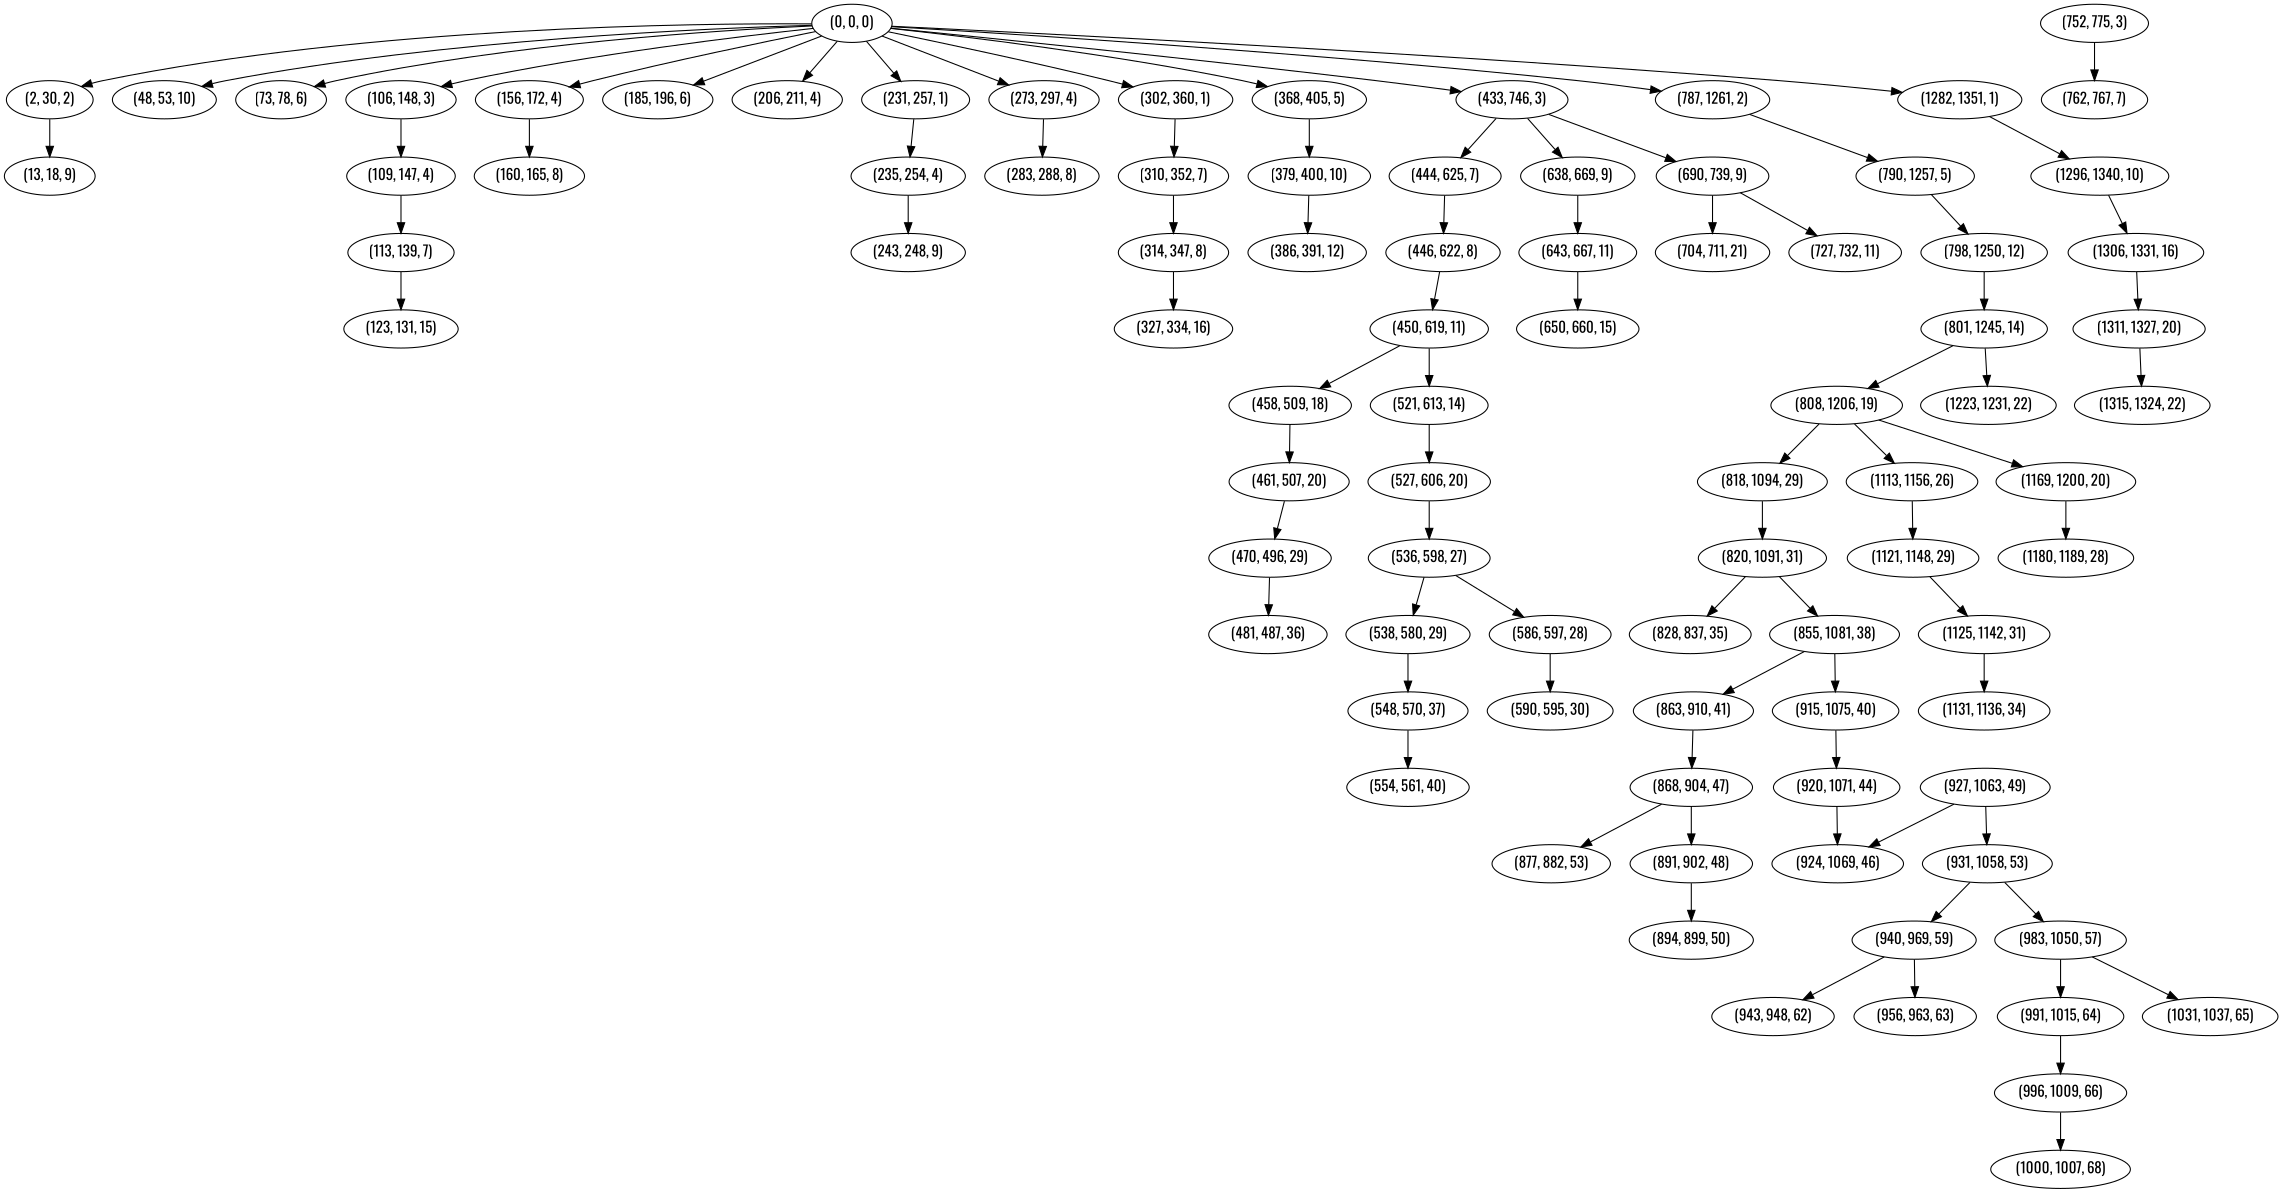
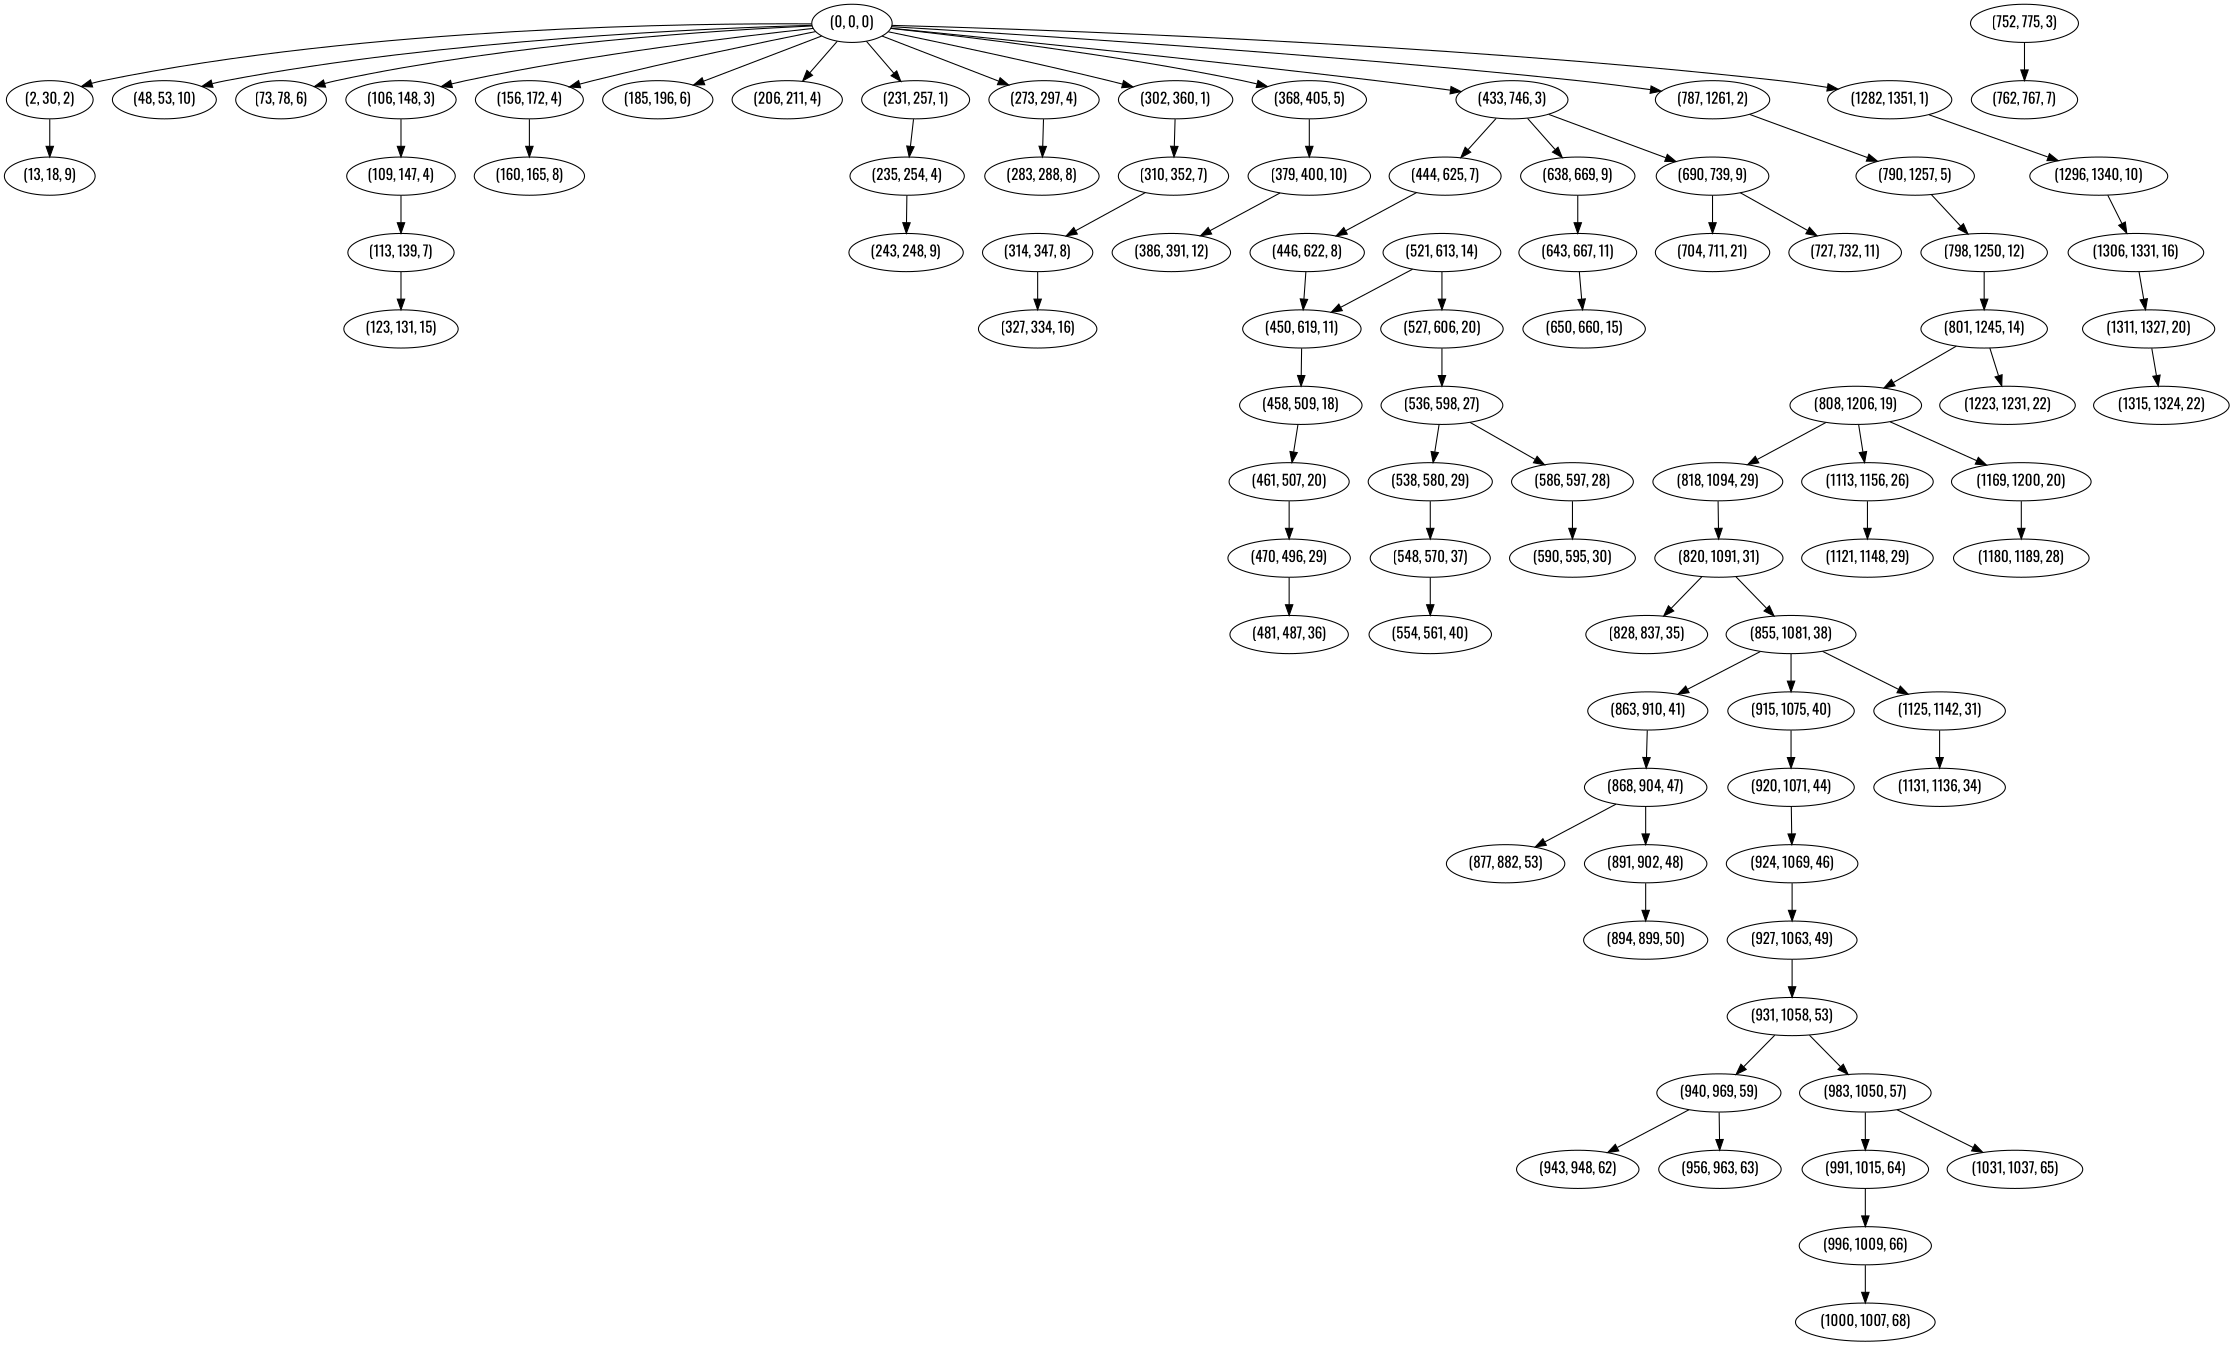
(1429, 362) -> (1377, 288)
(1945, 592) -> (1861, 670)
(1916, 823) -> (1792, 897)
